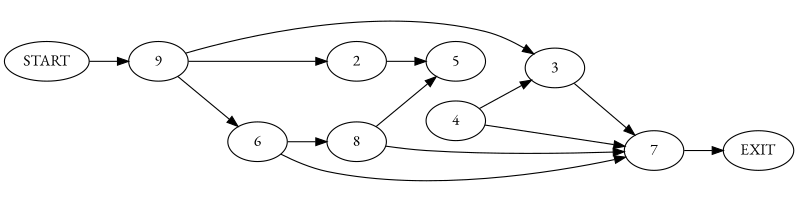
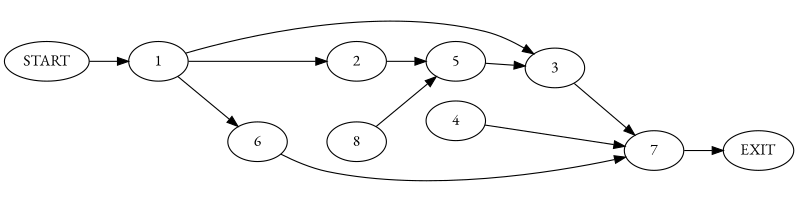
(158, 61) -> (158, 61)
(501, 97) -> (500, 64)
(302, 142) -> none
(499, 153) -> none
